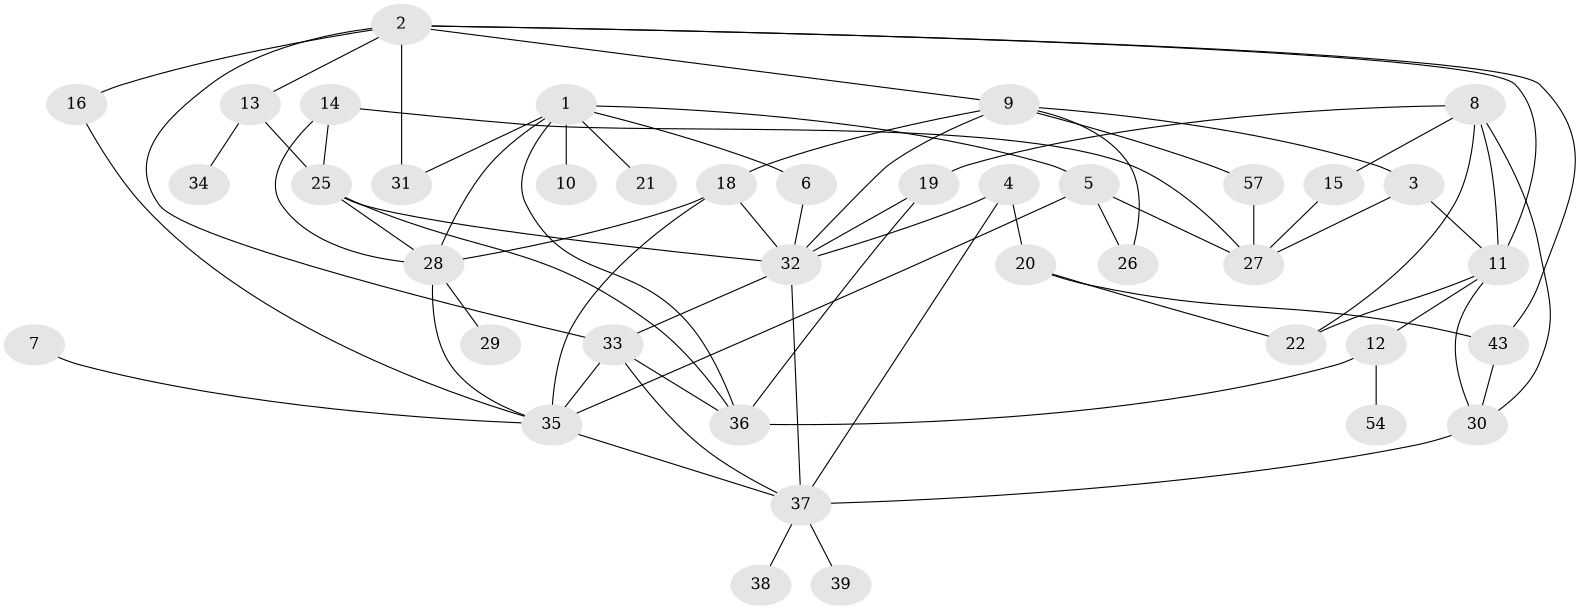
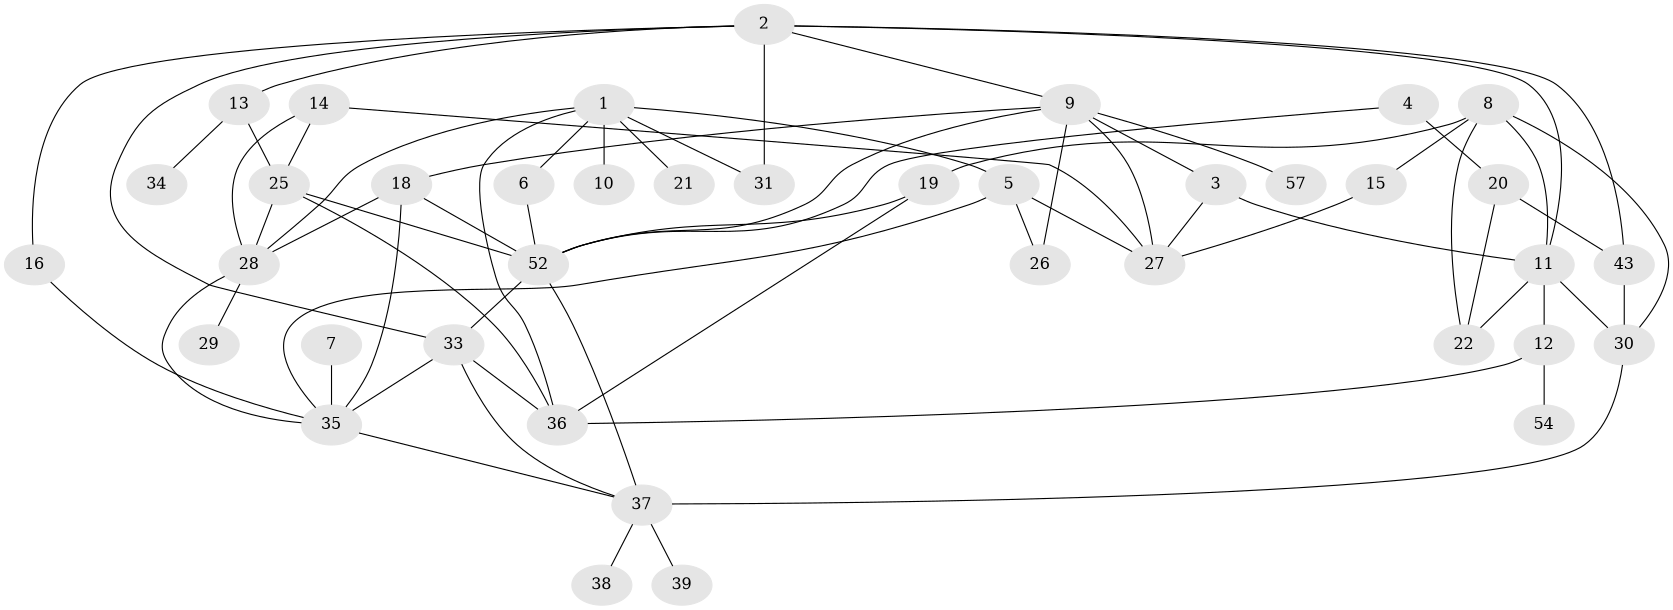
(1254, 225) -> (1134, 176)
(791, 265) -> (538, 265)
(905, 345) -> none
